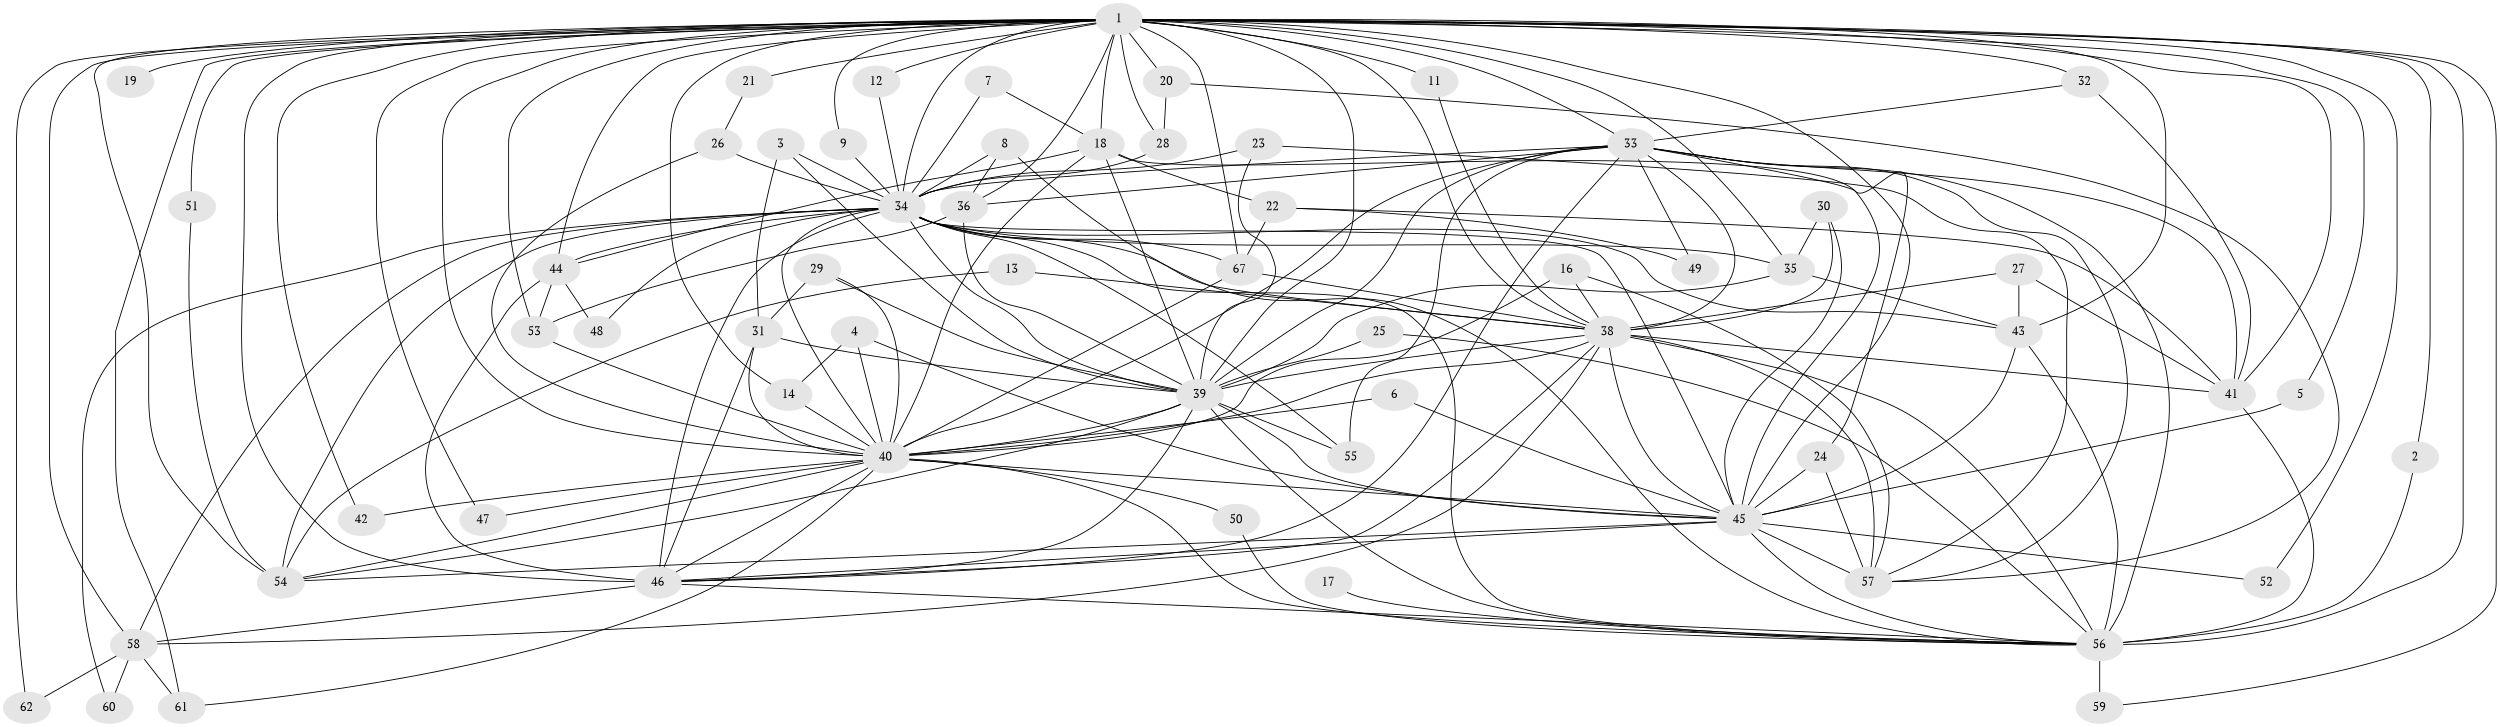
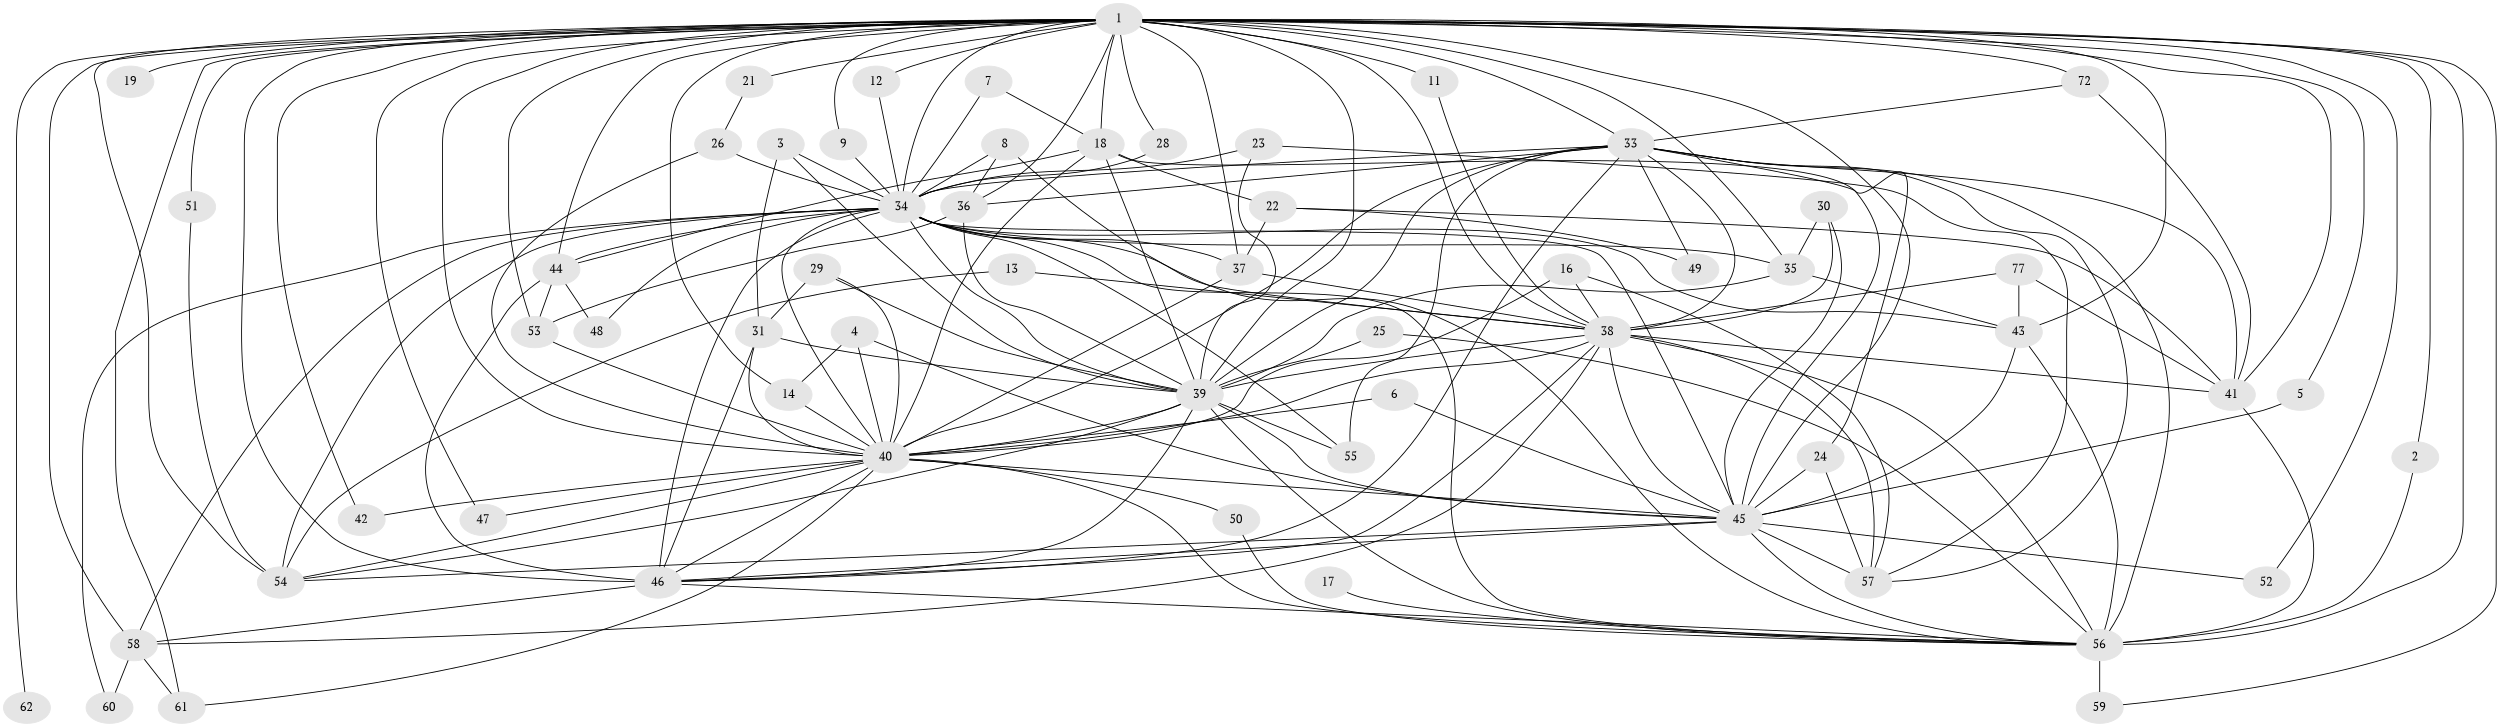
(1167, 82) -> none
(2085, 82) -> (2085, 82)
(1240, 270) -> (1240, 270)
(2019, 270) -> (2019, 270)
(80, 676) -> none
